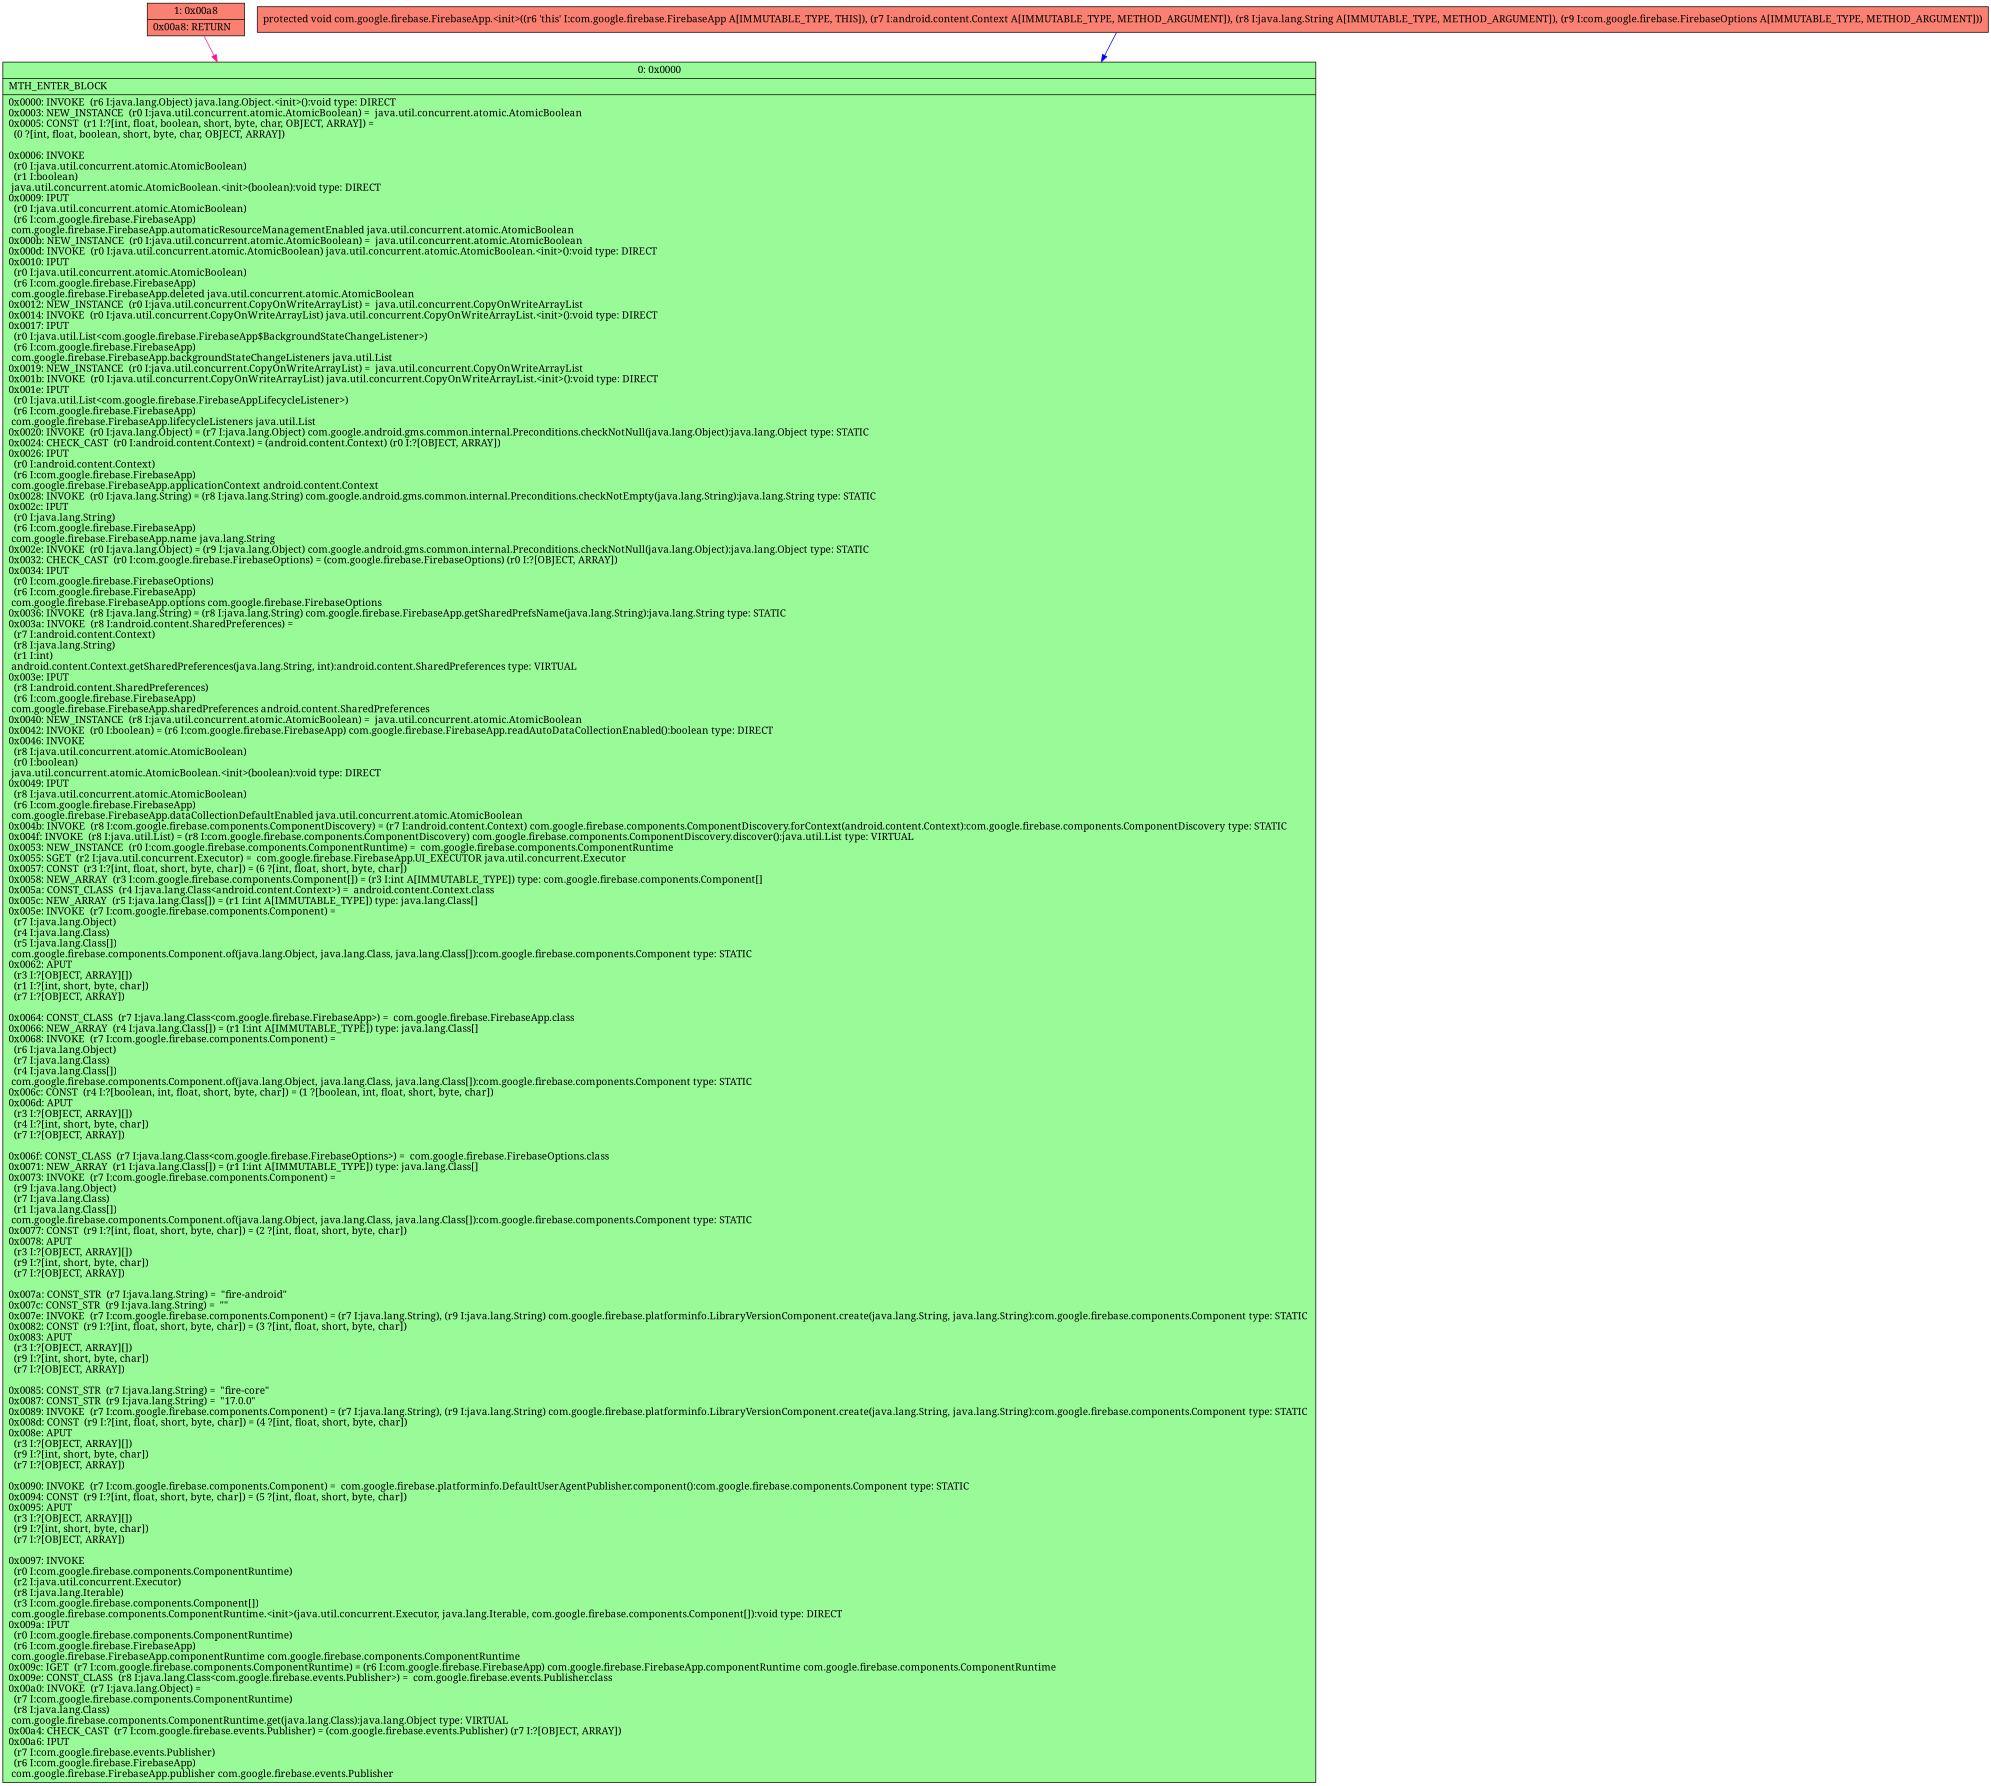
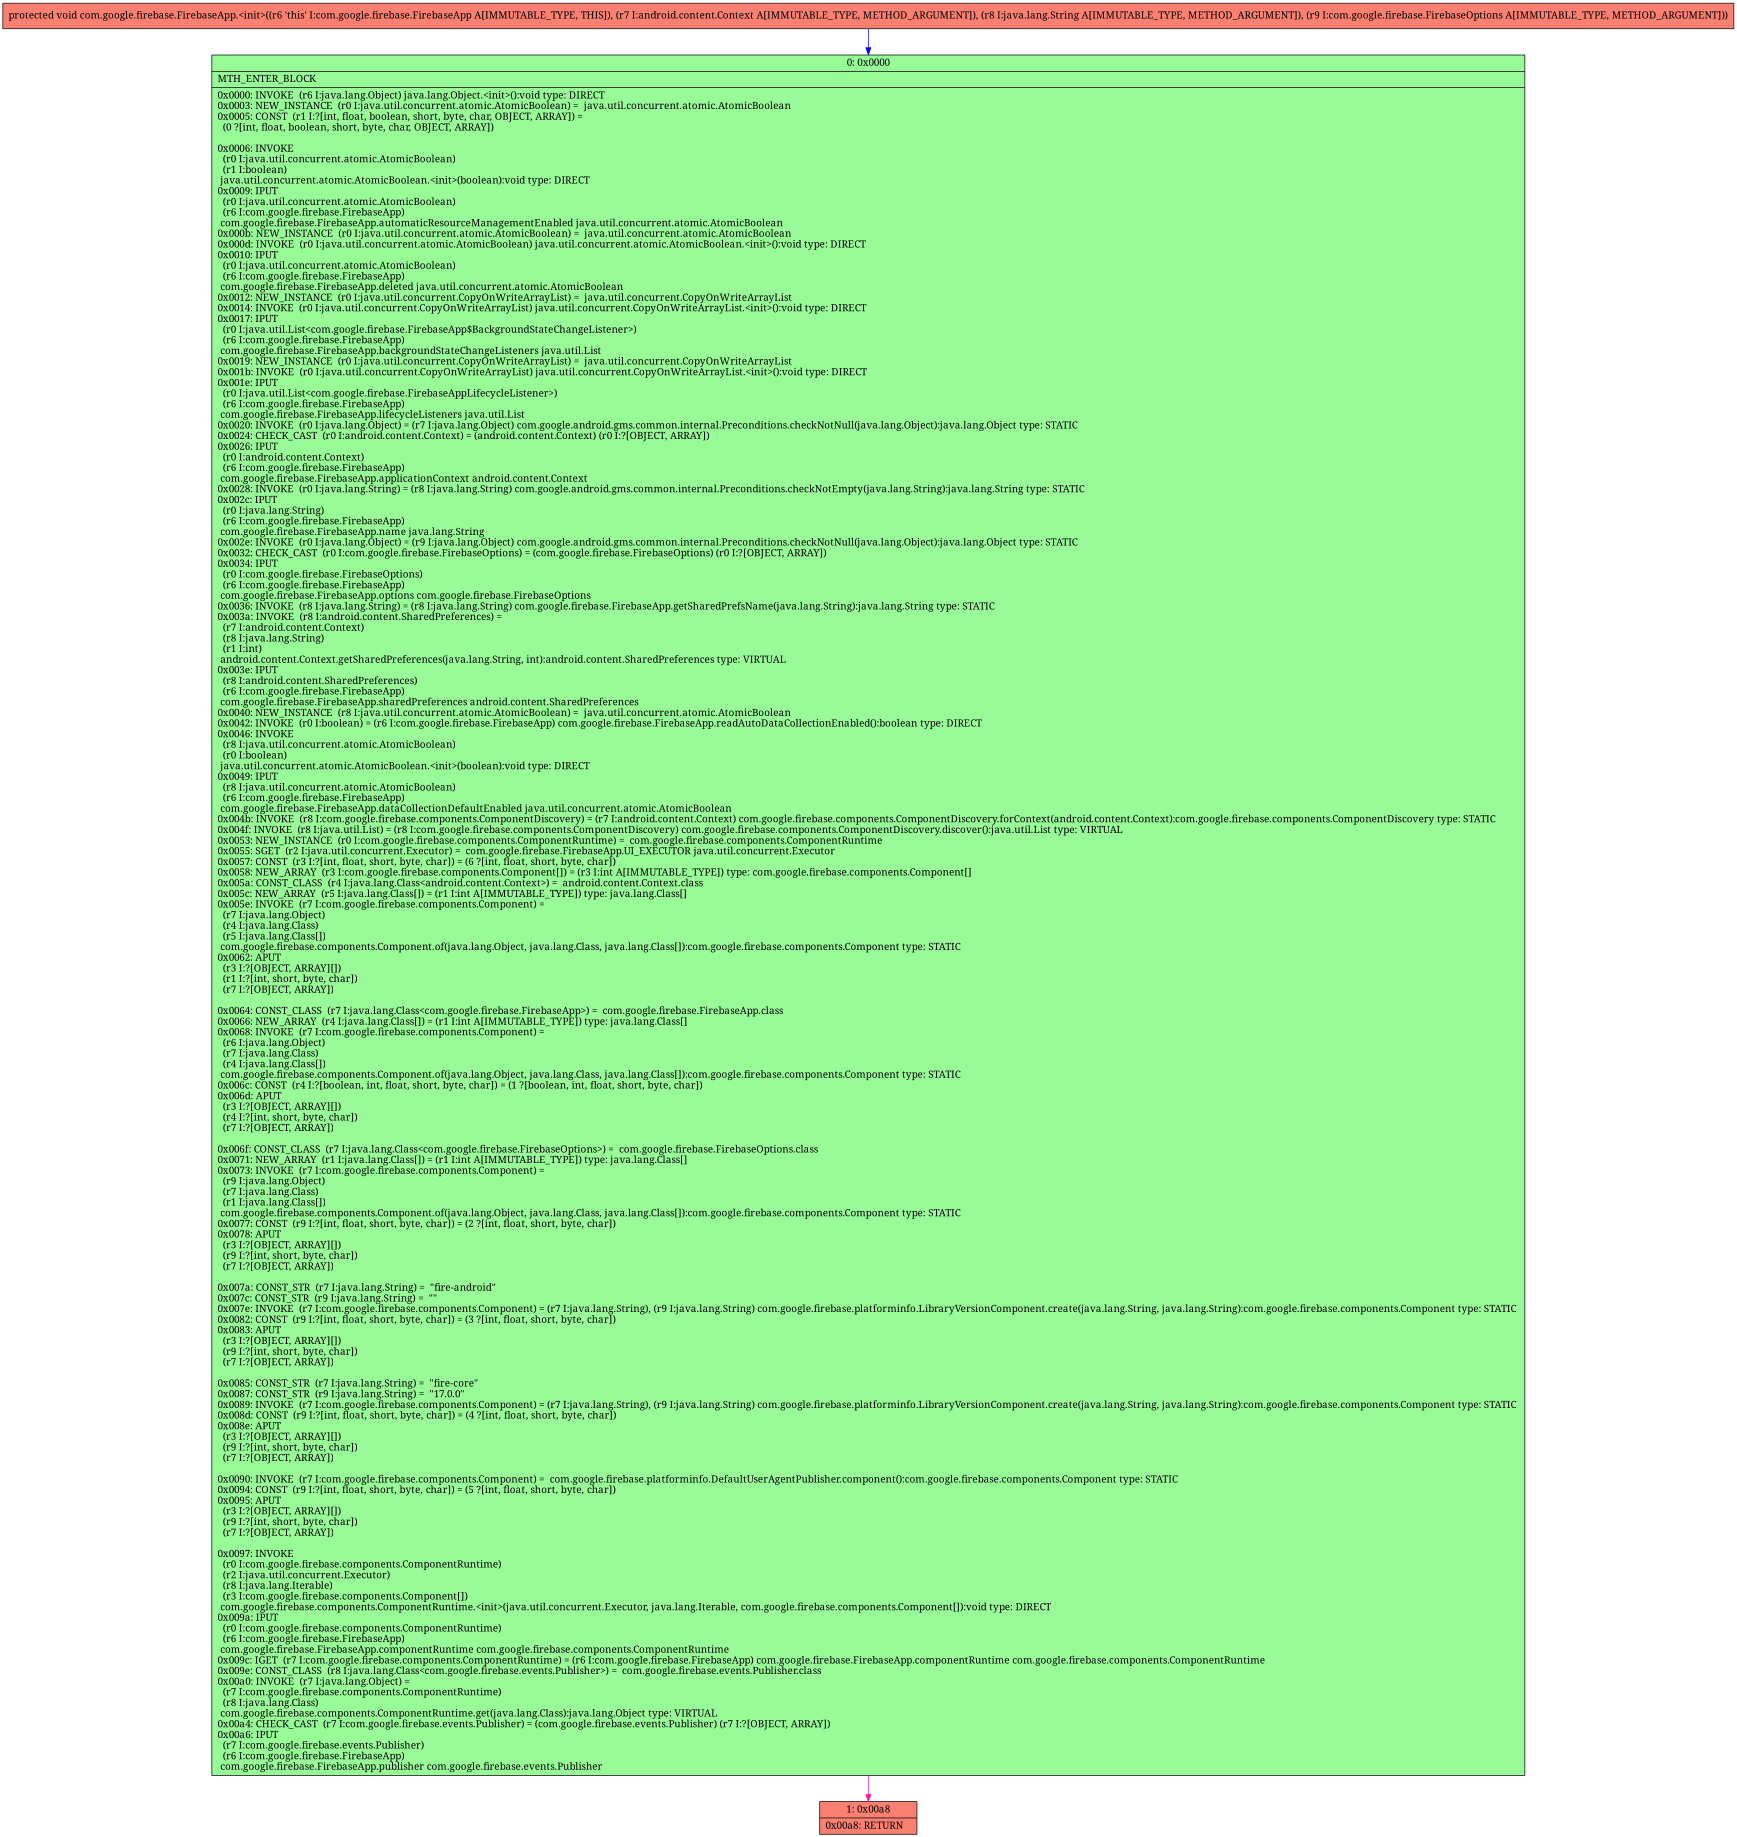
(209, 46) -> (868, 1785)
